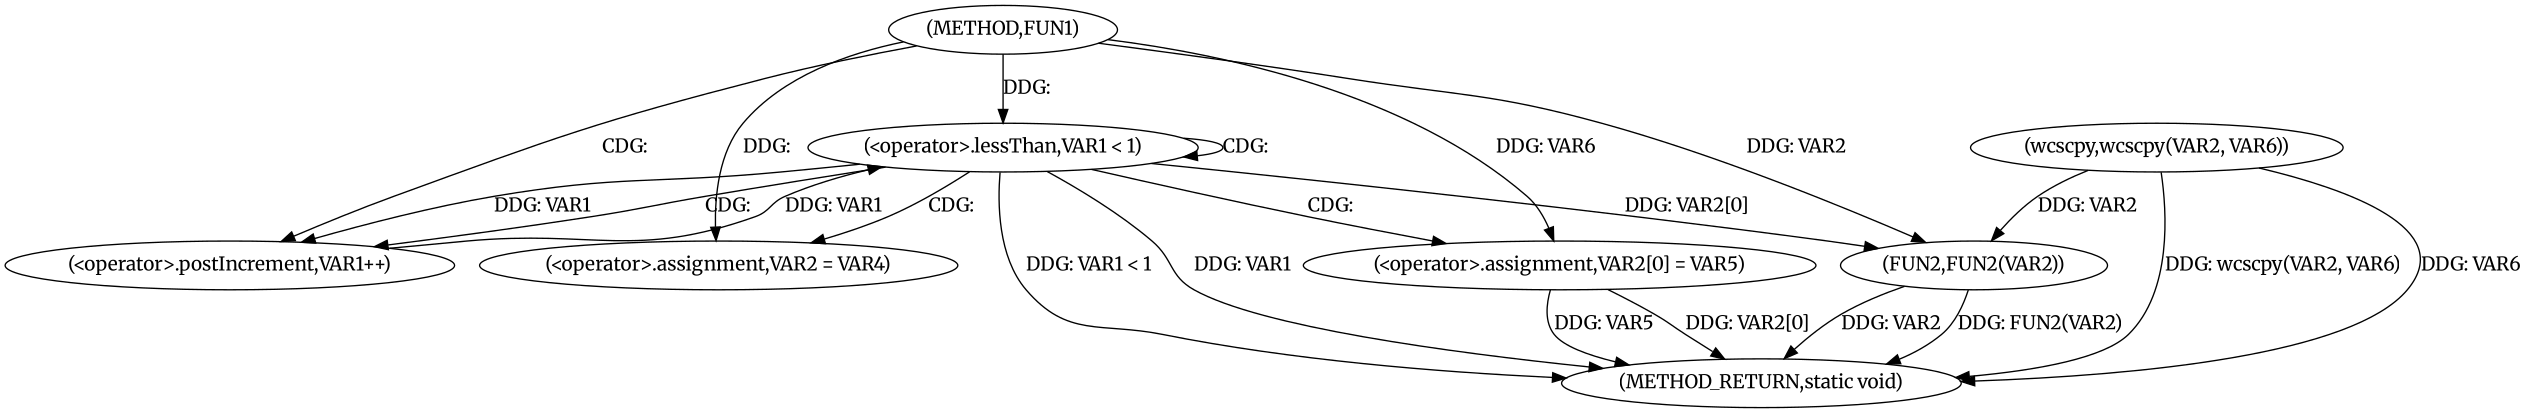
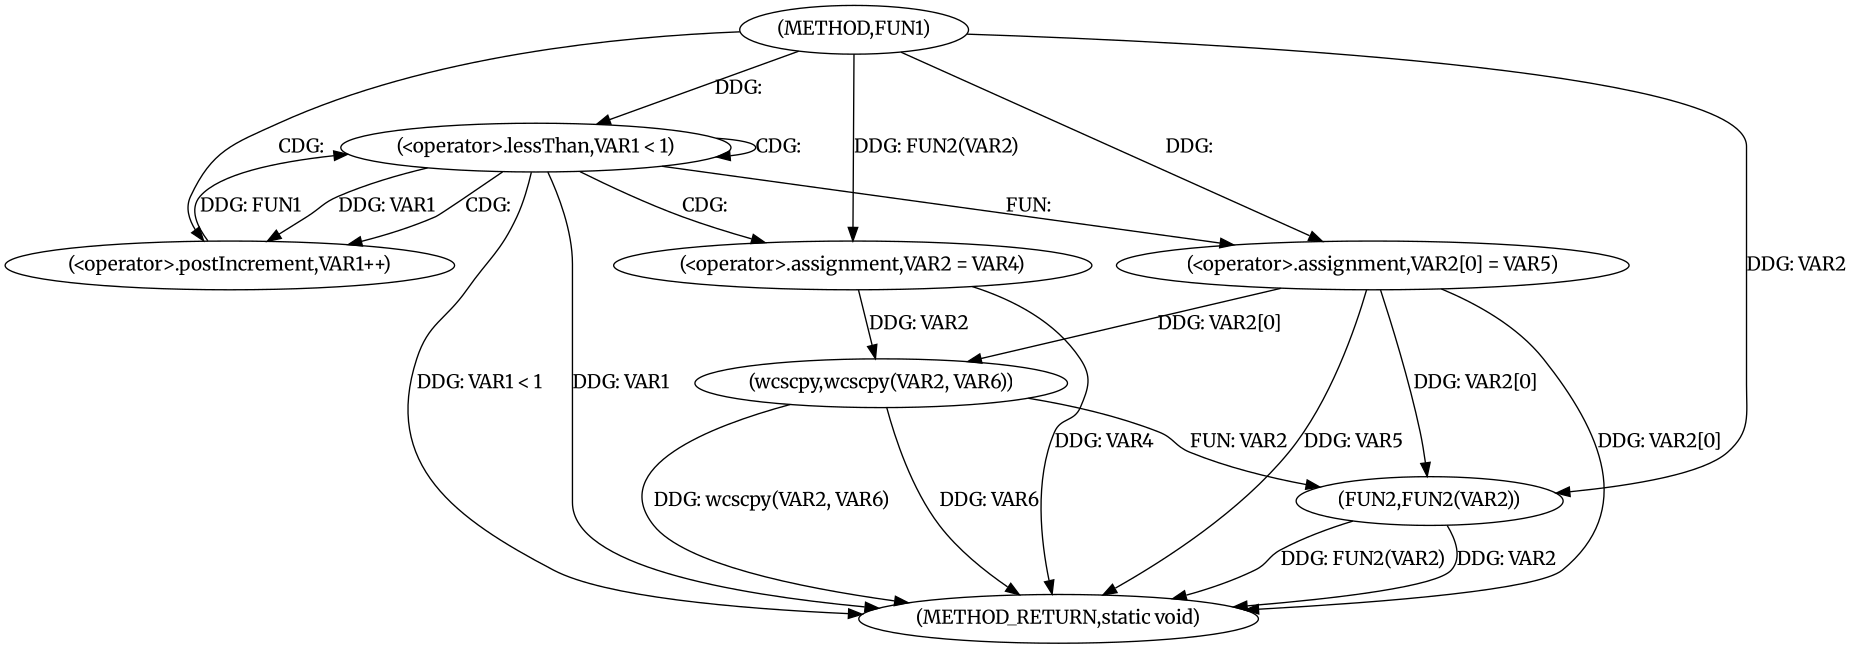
(769, 148) -> (937, 148)
(1546, 148) -> (1192, 148)
(1508, 202) -> (1406, 376)
(834, 207) -> (251, 207)
(1333, 207) -> (1031, 207)
(2088, 207) -> (1239, 442)
none -> (865, 318)
none -> (1131, 323)
none -> (1083, 400)
